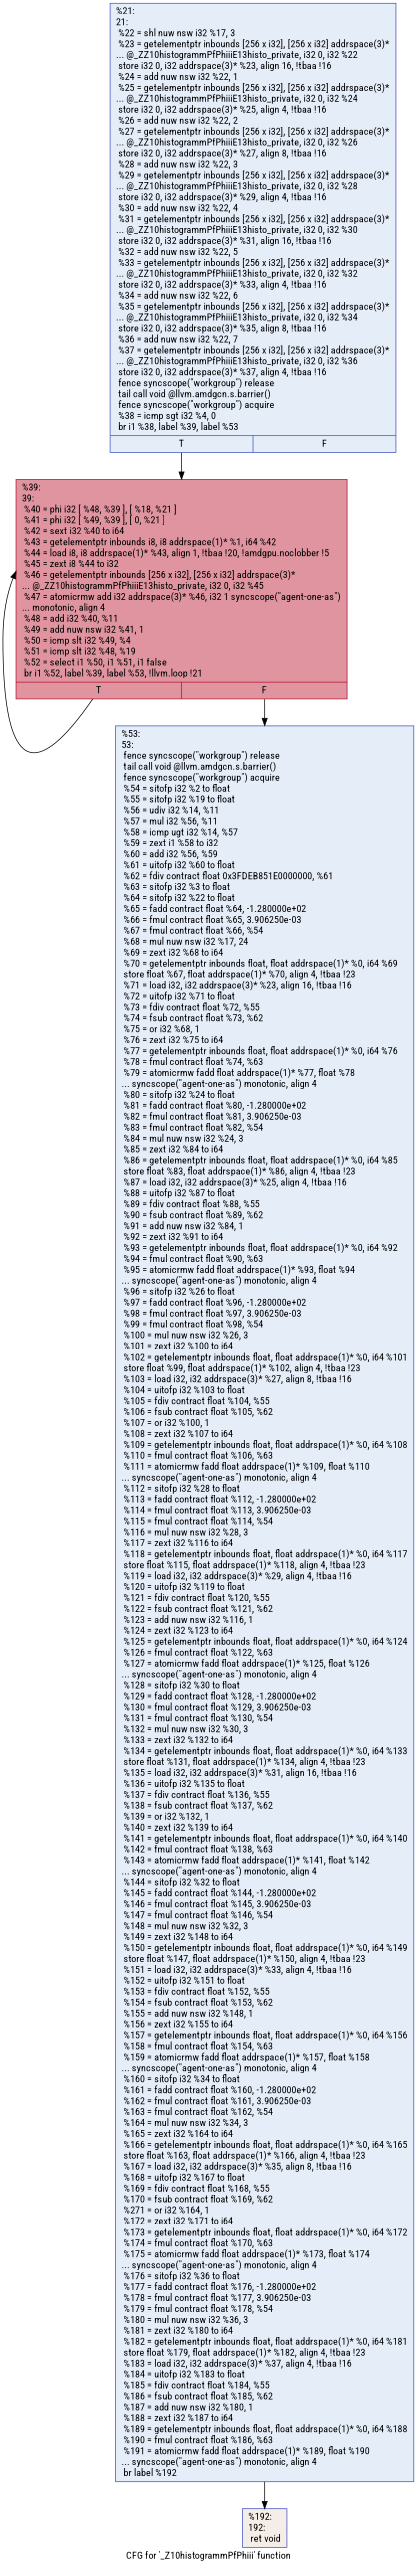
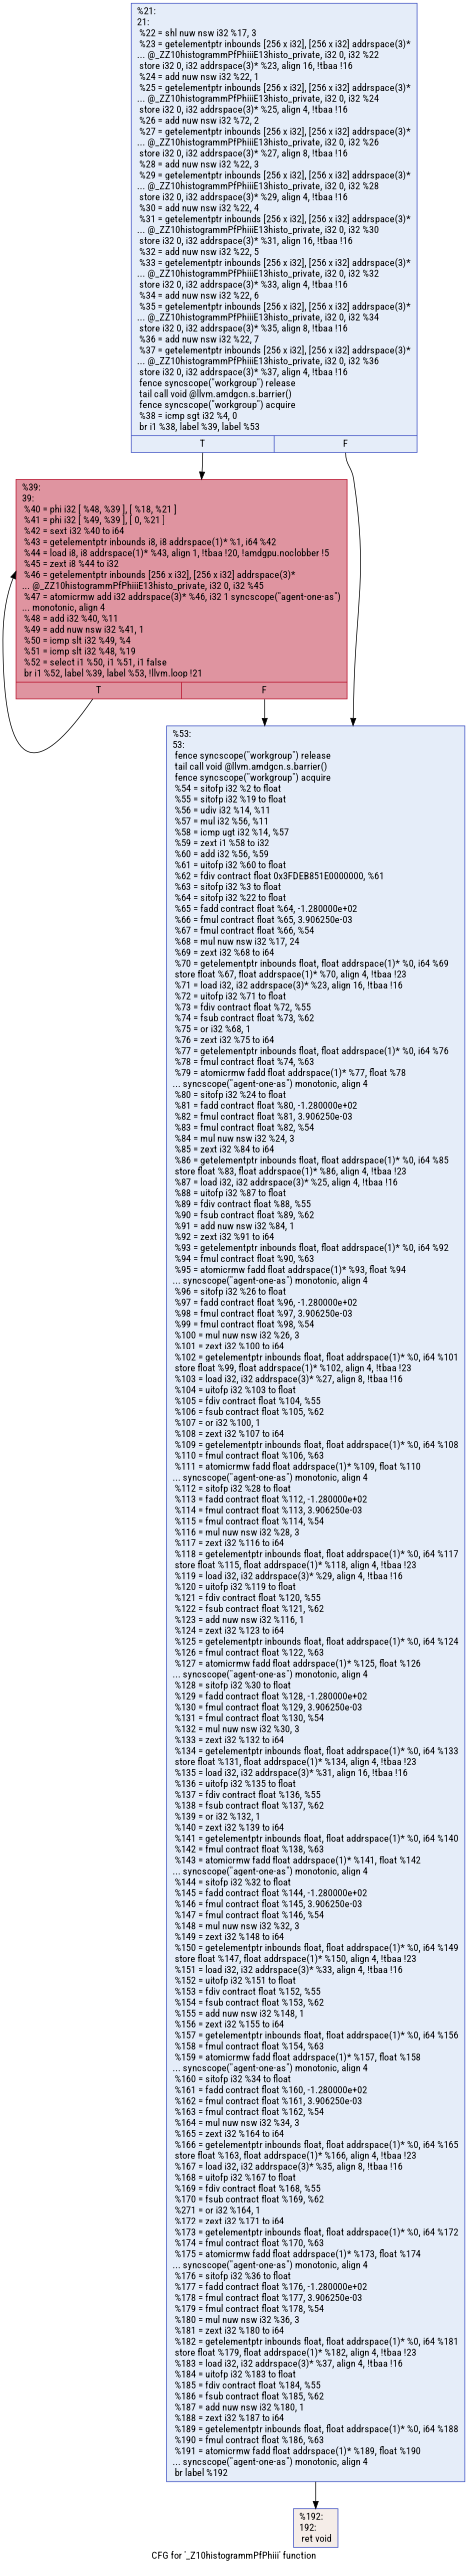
(177, 121) -> (198, 121)
none -> (360, 585)
